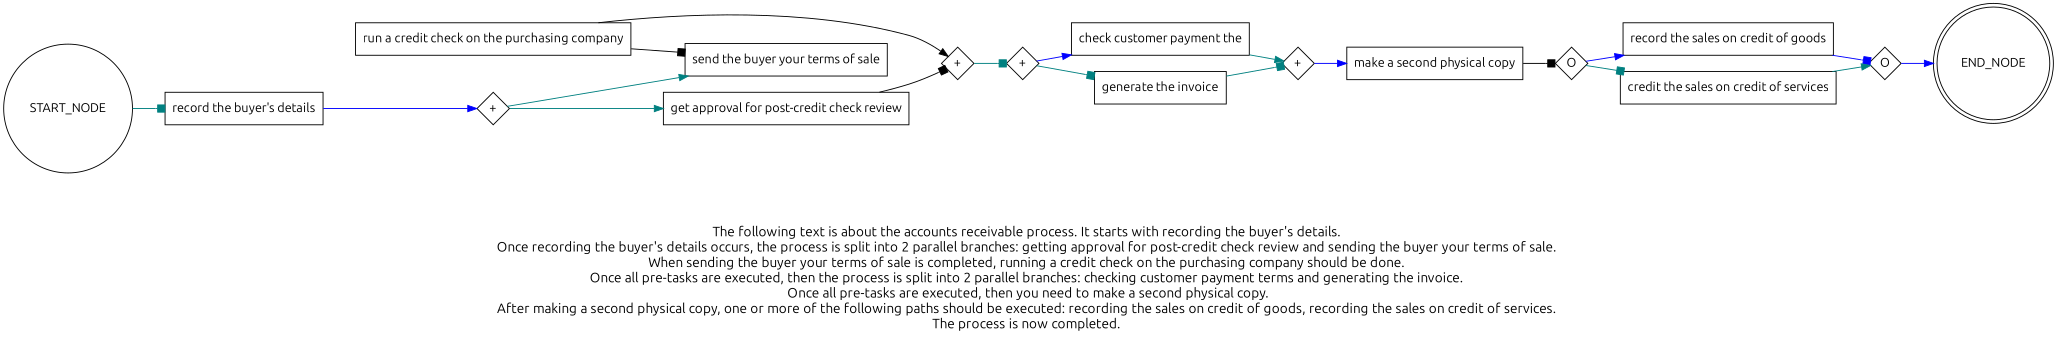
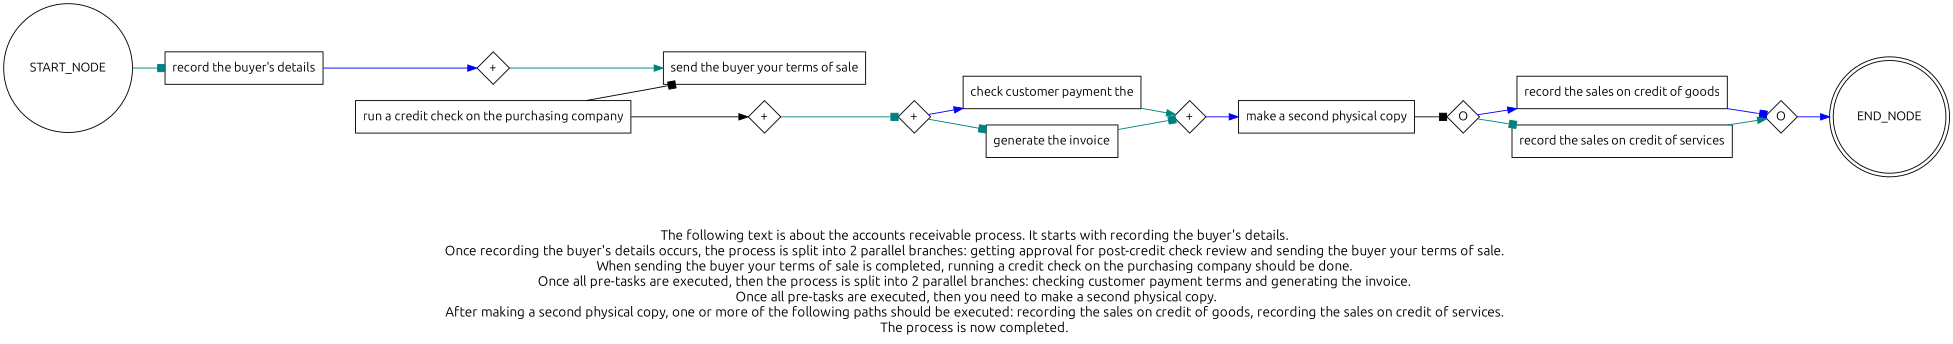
(1728, 88) -> (1622, 141)
(786, 109) -> none
